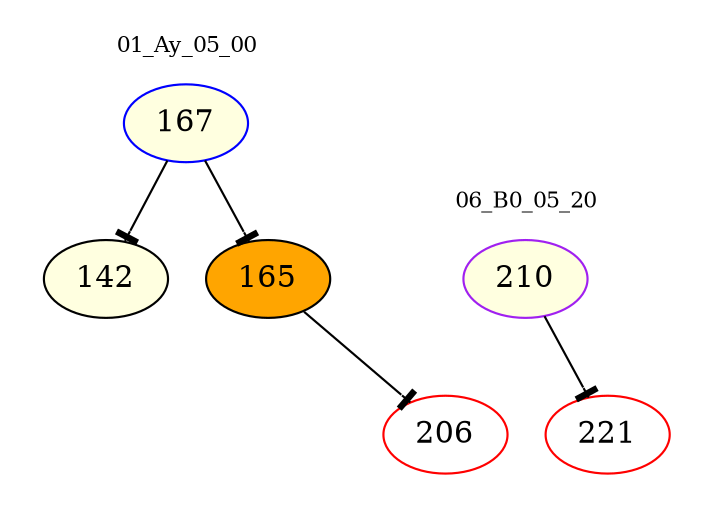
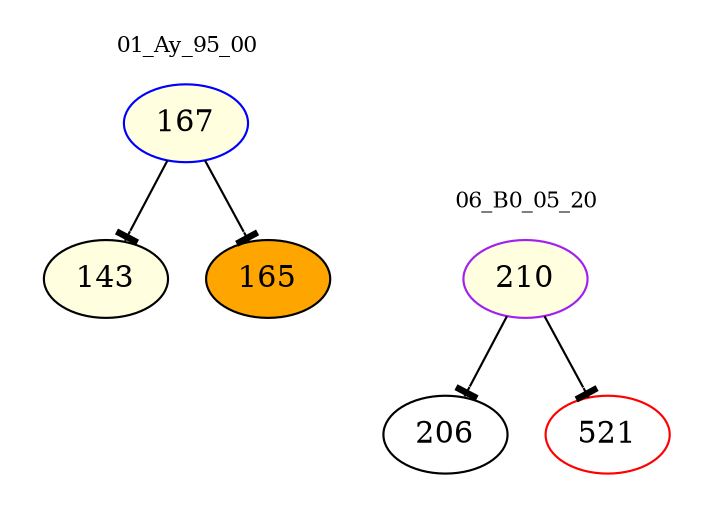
(187, 46) -> (187, 46)
(106, 279) -> (106, 279)
(350, 351) -> (488, 351)
(445, 435) -> (445, 435)
(608, 435) -> (608, 435)
